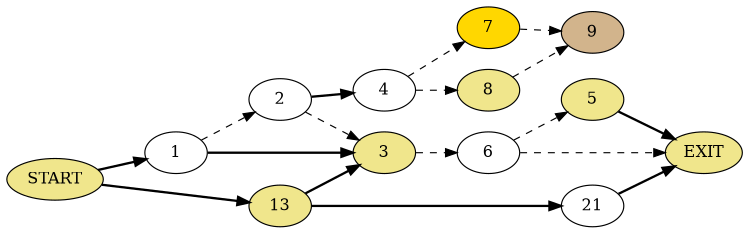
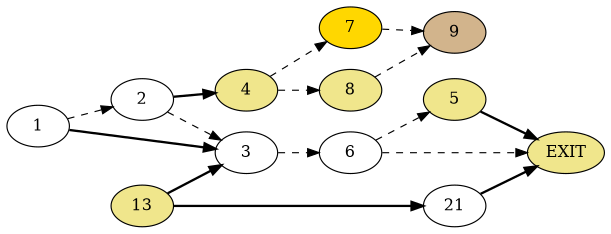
(384, 90) -> (246, 90)
(384, 153) -> (246, 153)
(55, 179) -> none
